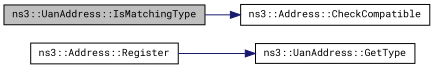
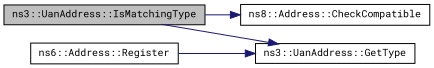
(335, 15) -> (335, 15)
none -> (215, 33)
(104, 53) -> (104, 53)
